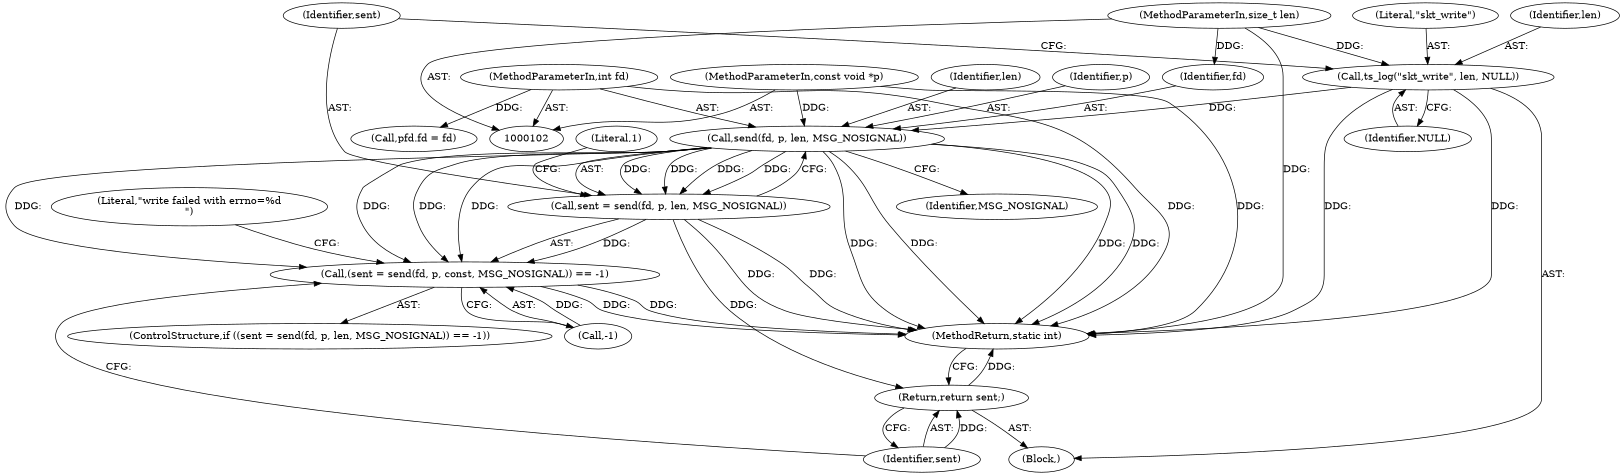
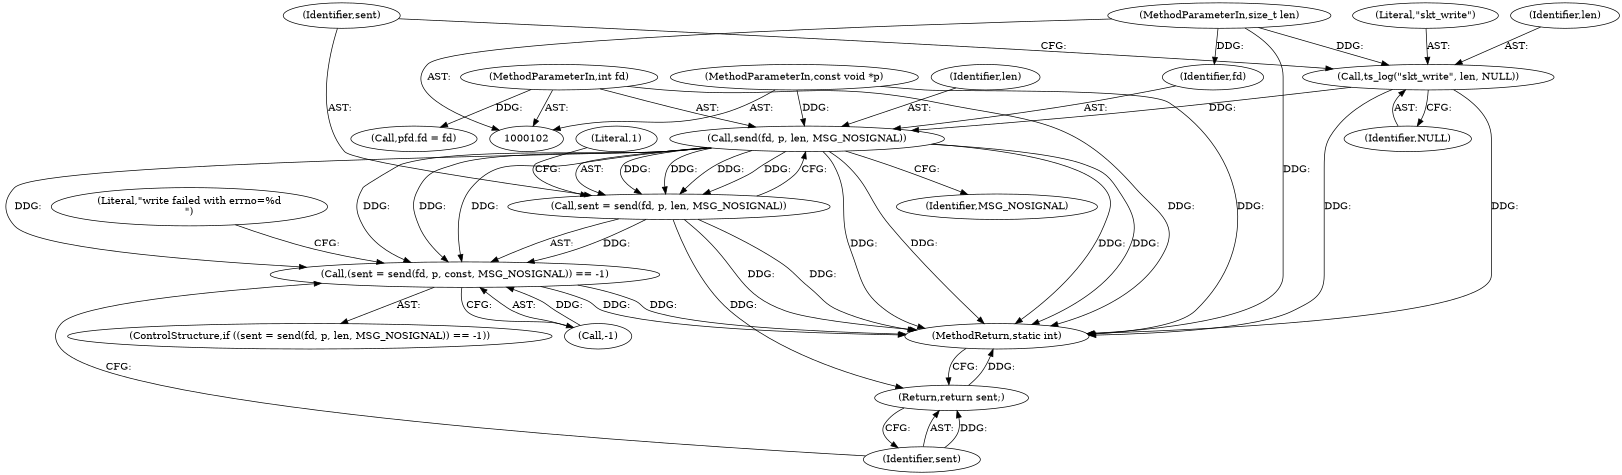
(1101, 77) -> none
(1042, 460) -> none
